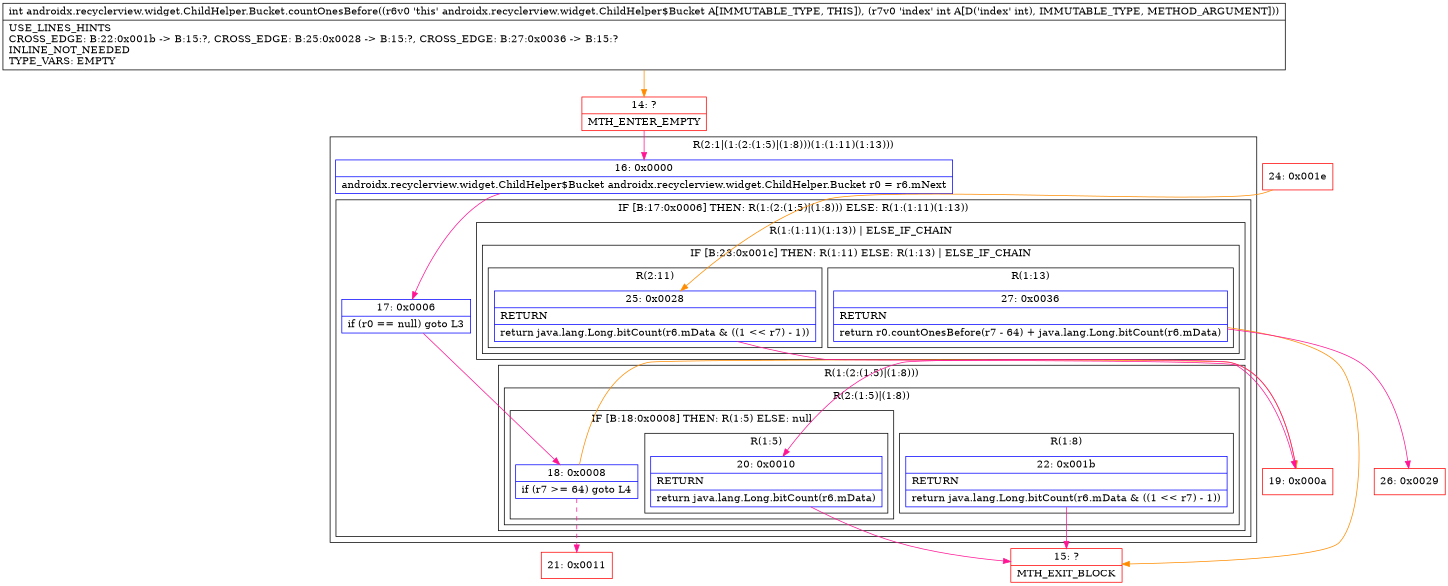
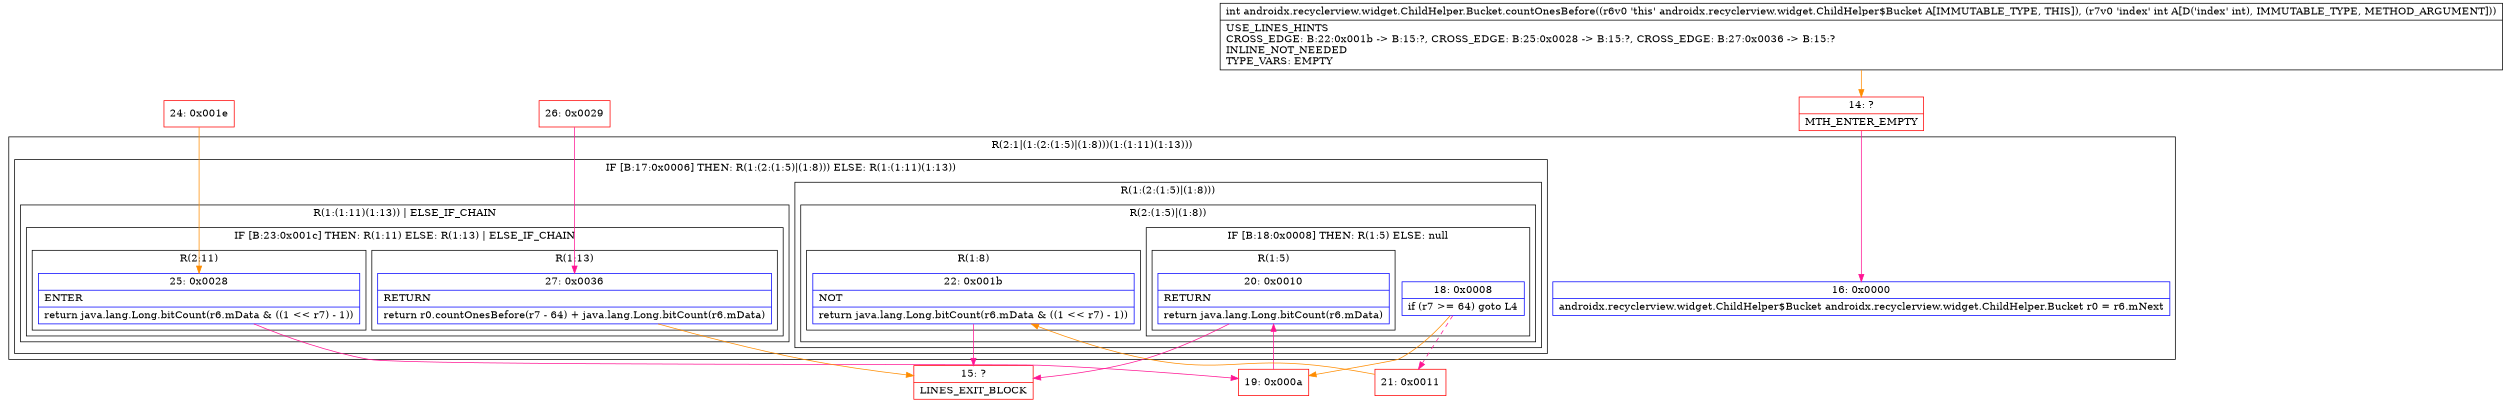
(406, 316) -> none
(524, 316) -> (64, 298)
(1349, 357) -> (575, 197)
none -> (1204, 365)
(935, 481) -> (831, 298)
(1066, 573) -> (973, 390)
